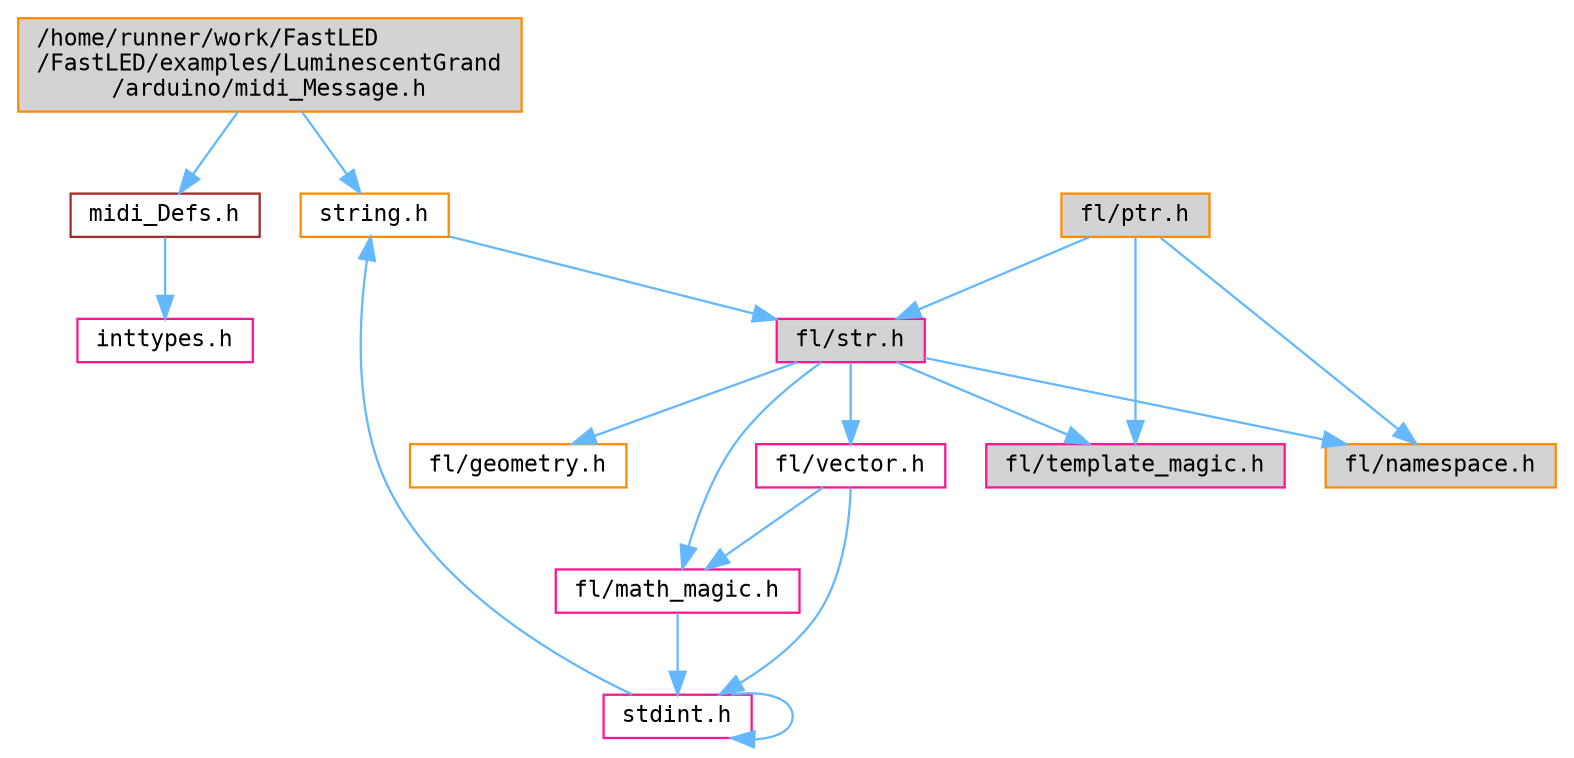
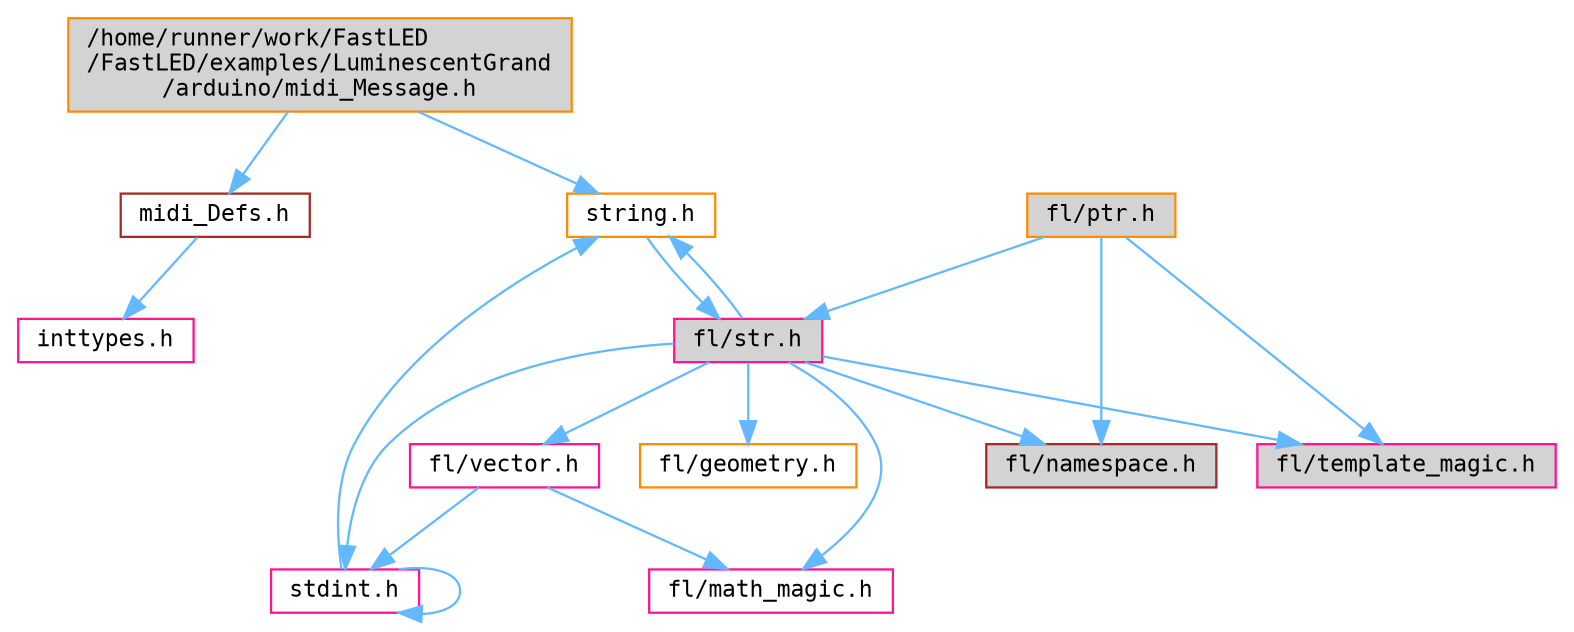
none -> (716, 284)
(1441, 466) -> (1101, 466)
(678, 642) -> (470, 390)
